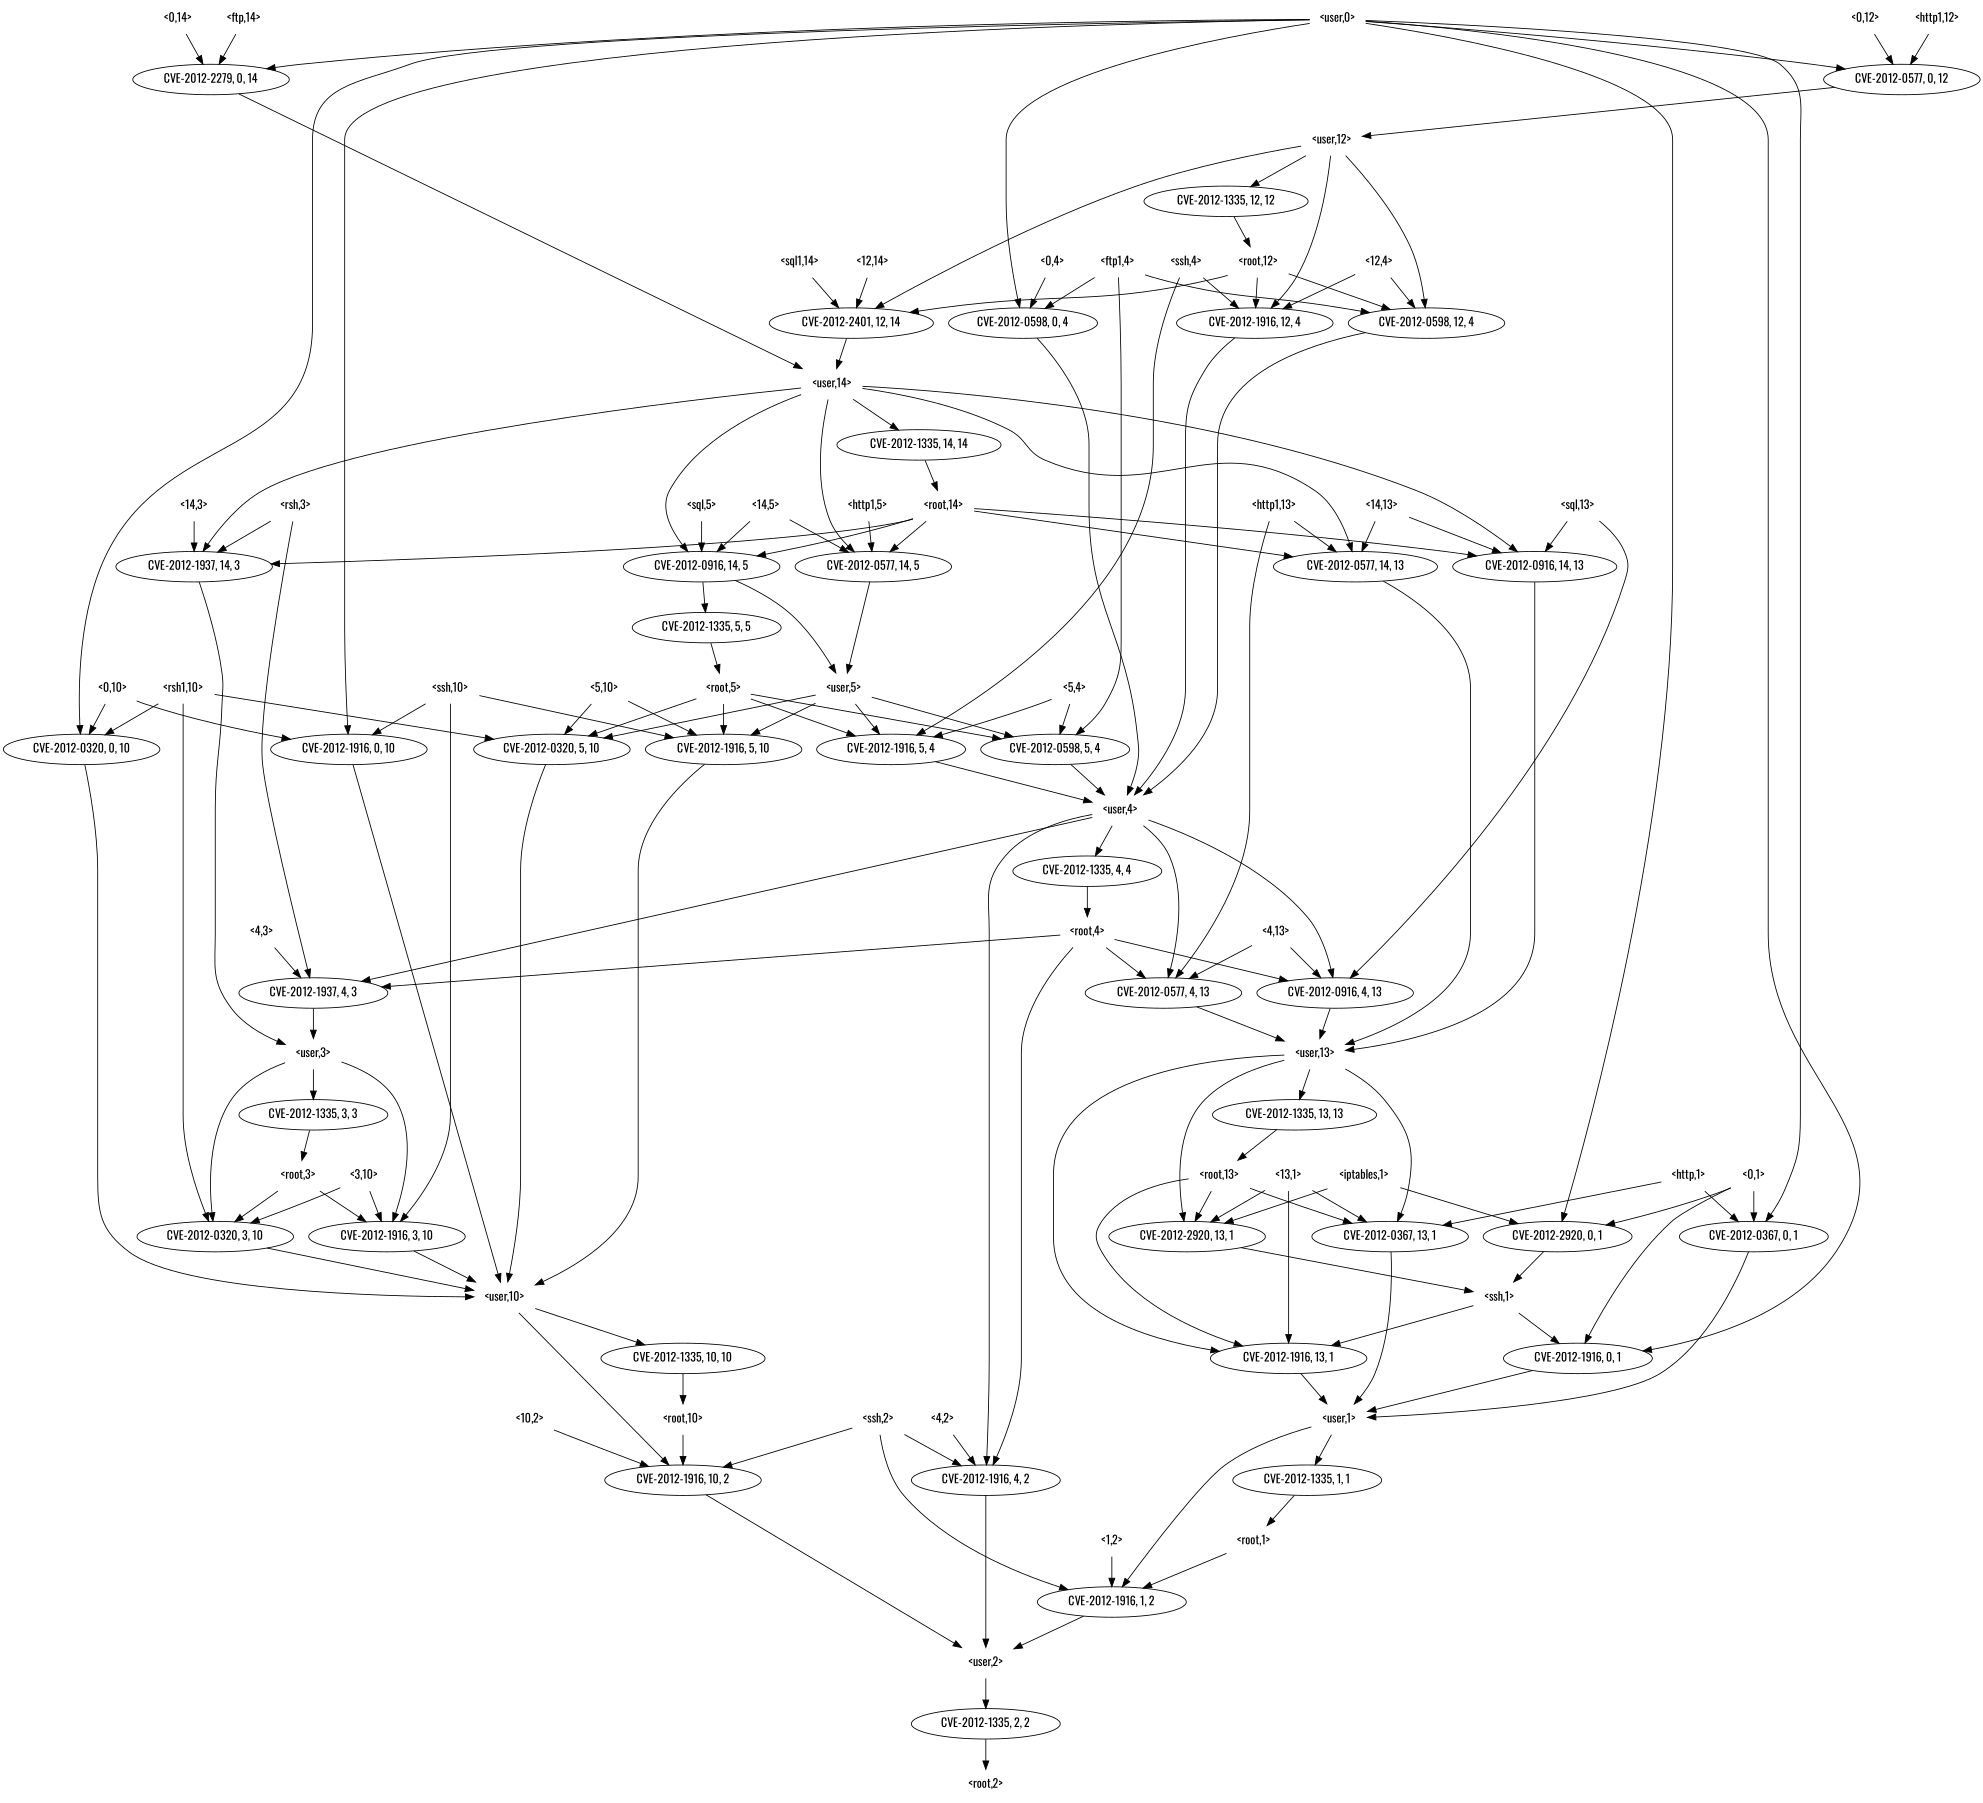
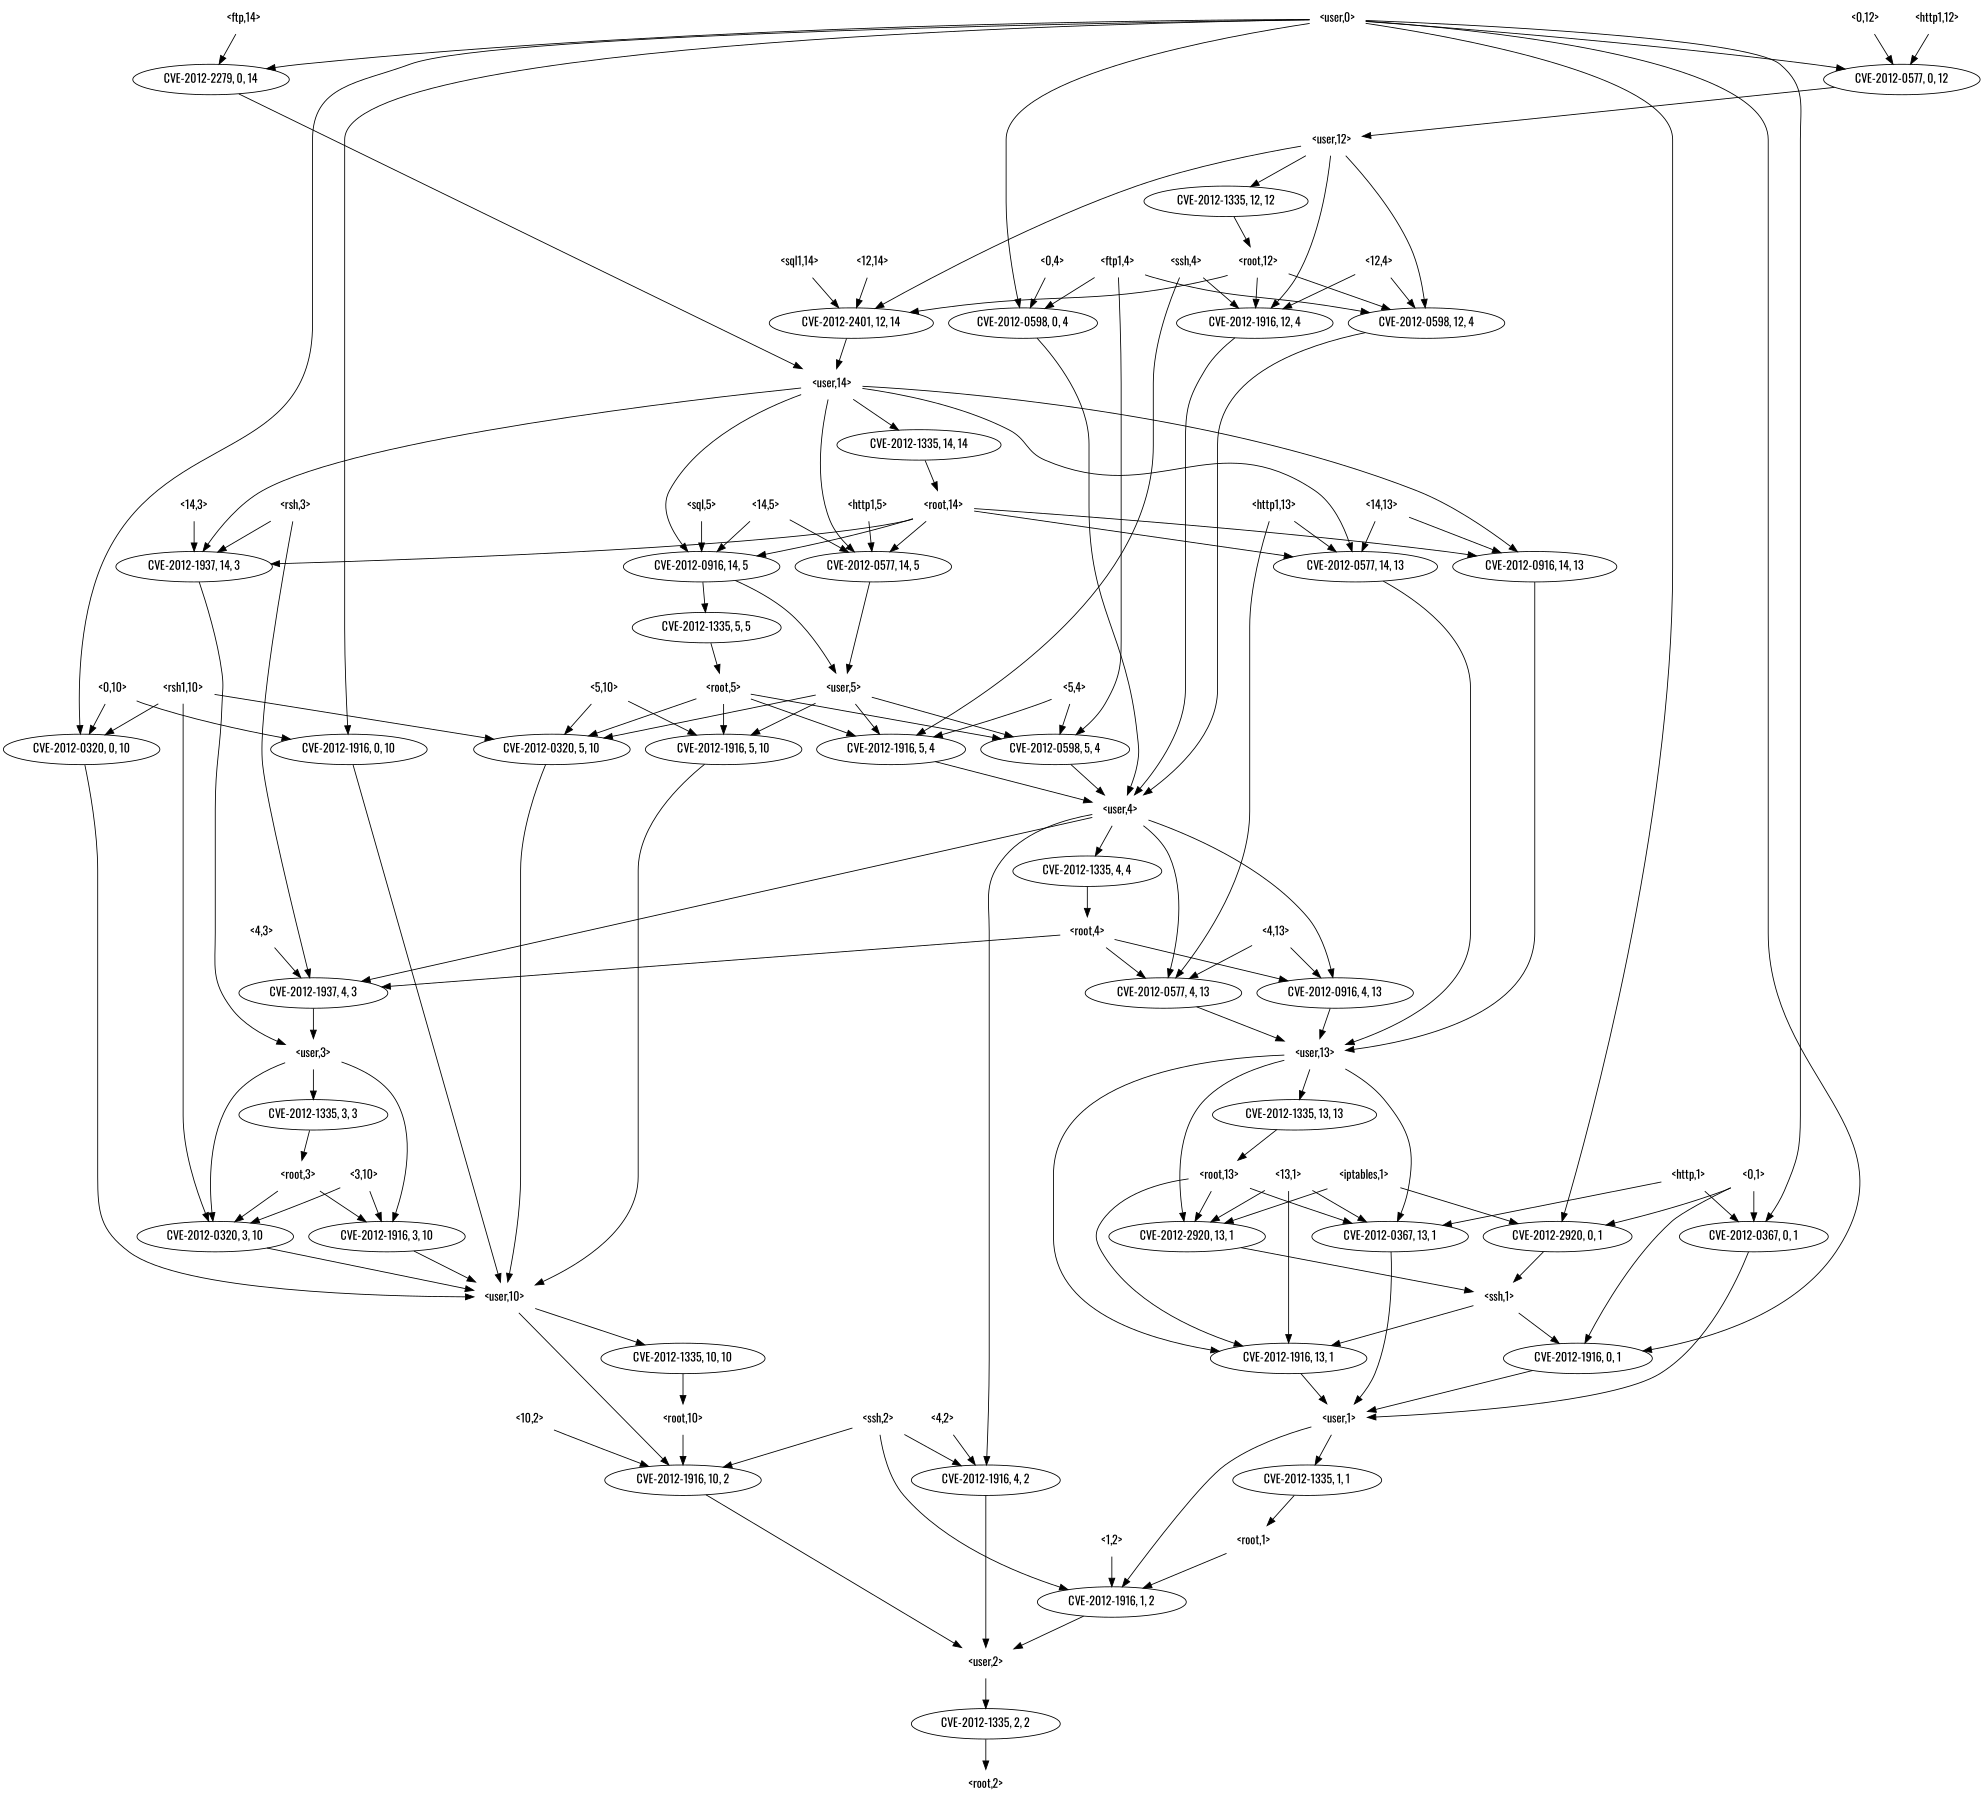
(178, 19) -> none
(1578, 506) -> none
(450, 689) -> none
(1021, 1197) -> none
